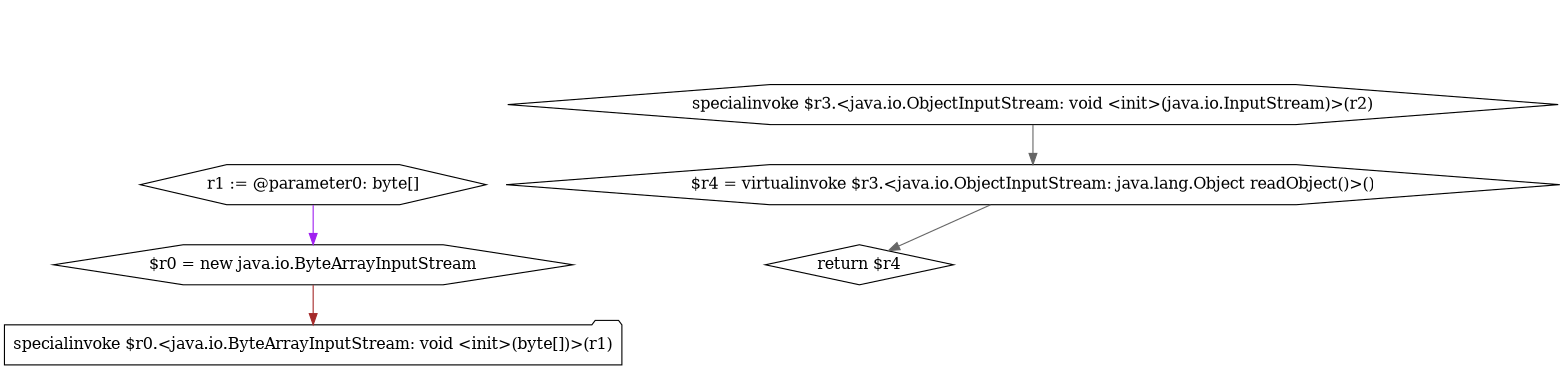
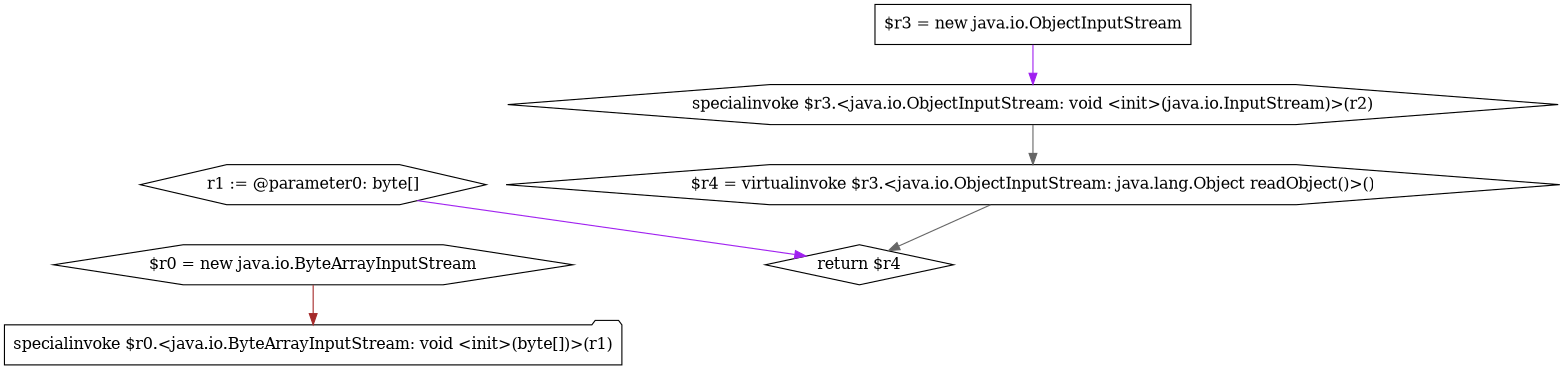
none -> (1033, 24)
(313, 219) -> (606, 228)
